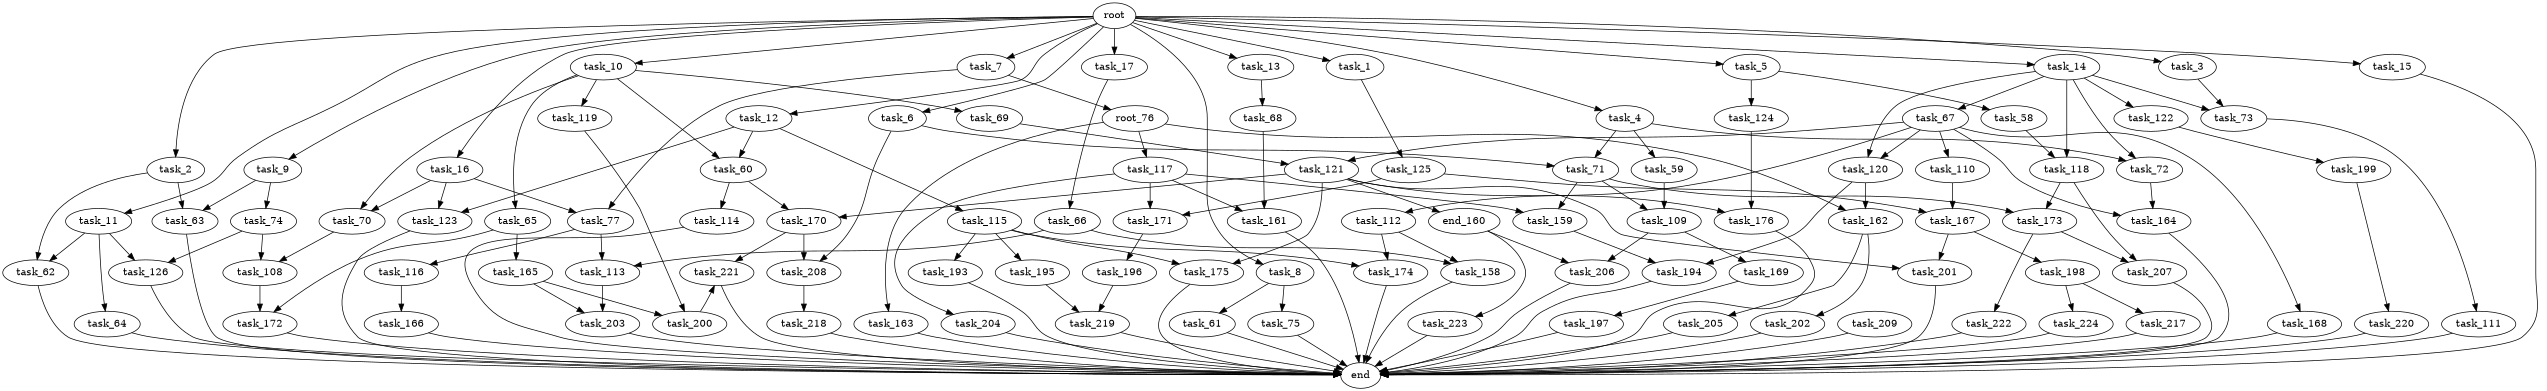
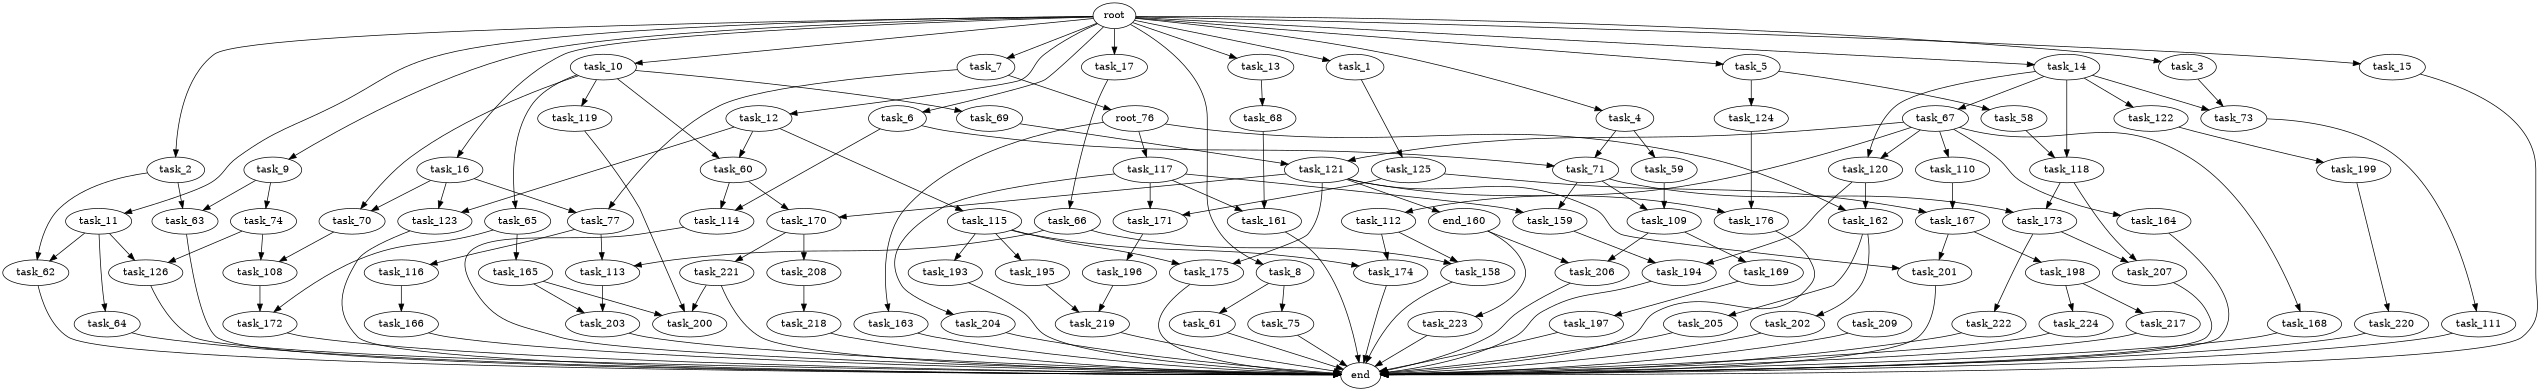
(2150, 170) -> none
(865, 198) -> (811, 168)
(706, 302) -> (701, 295)
